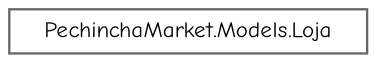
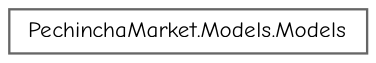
(188, 31) -> (188, 31)
